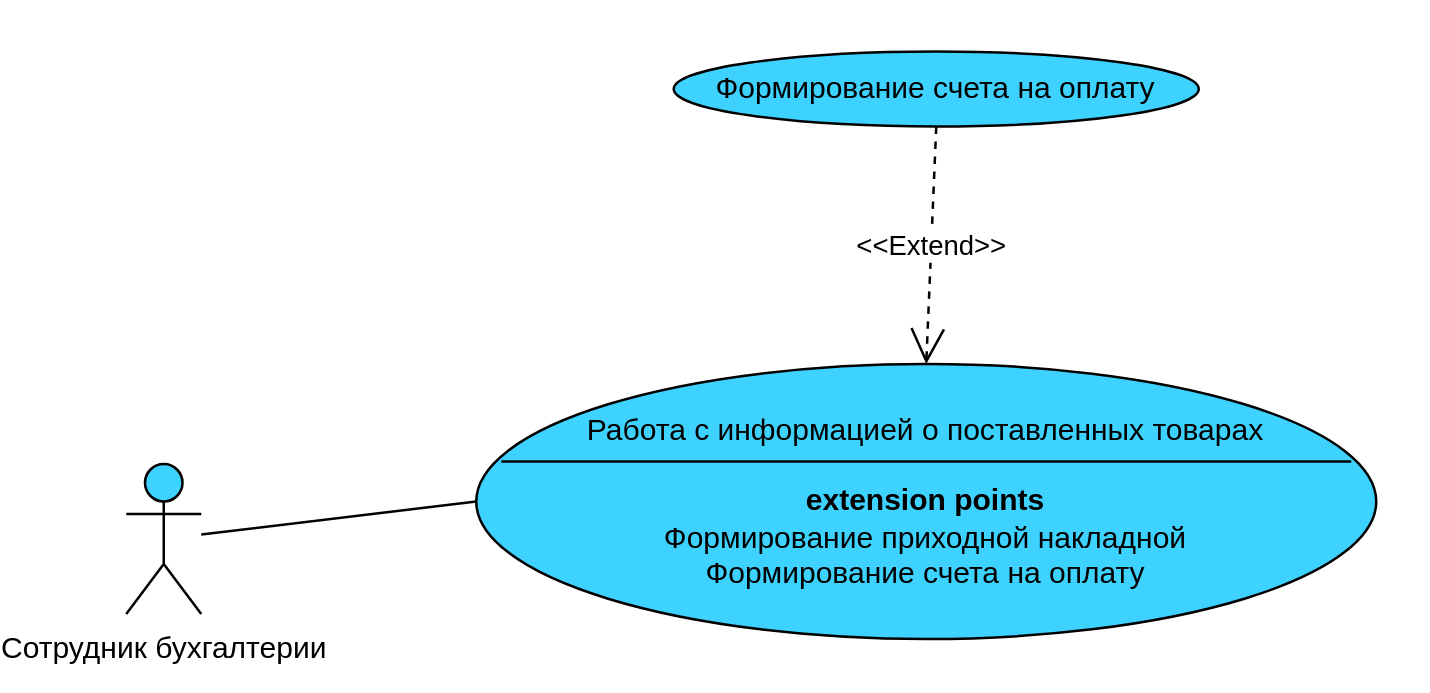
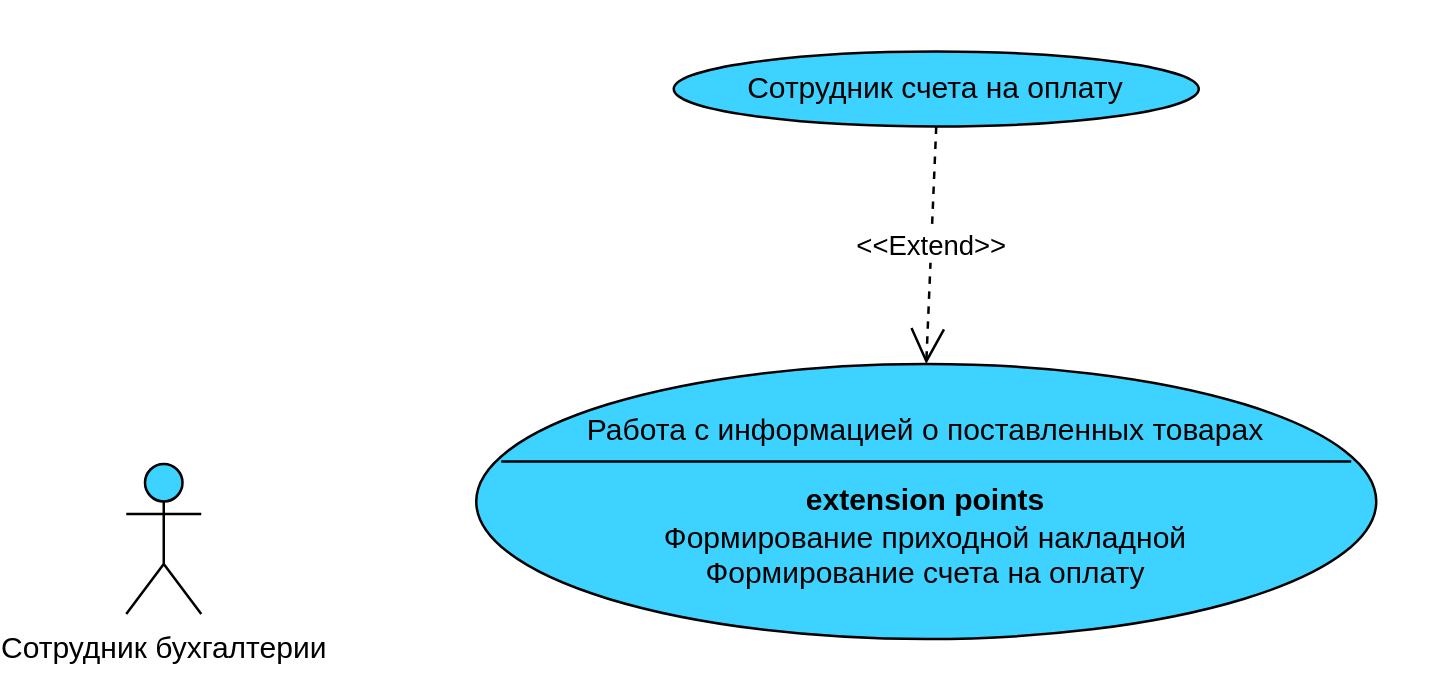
(936, 89) -> (936, 89)
(339, 518) -> none
